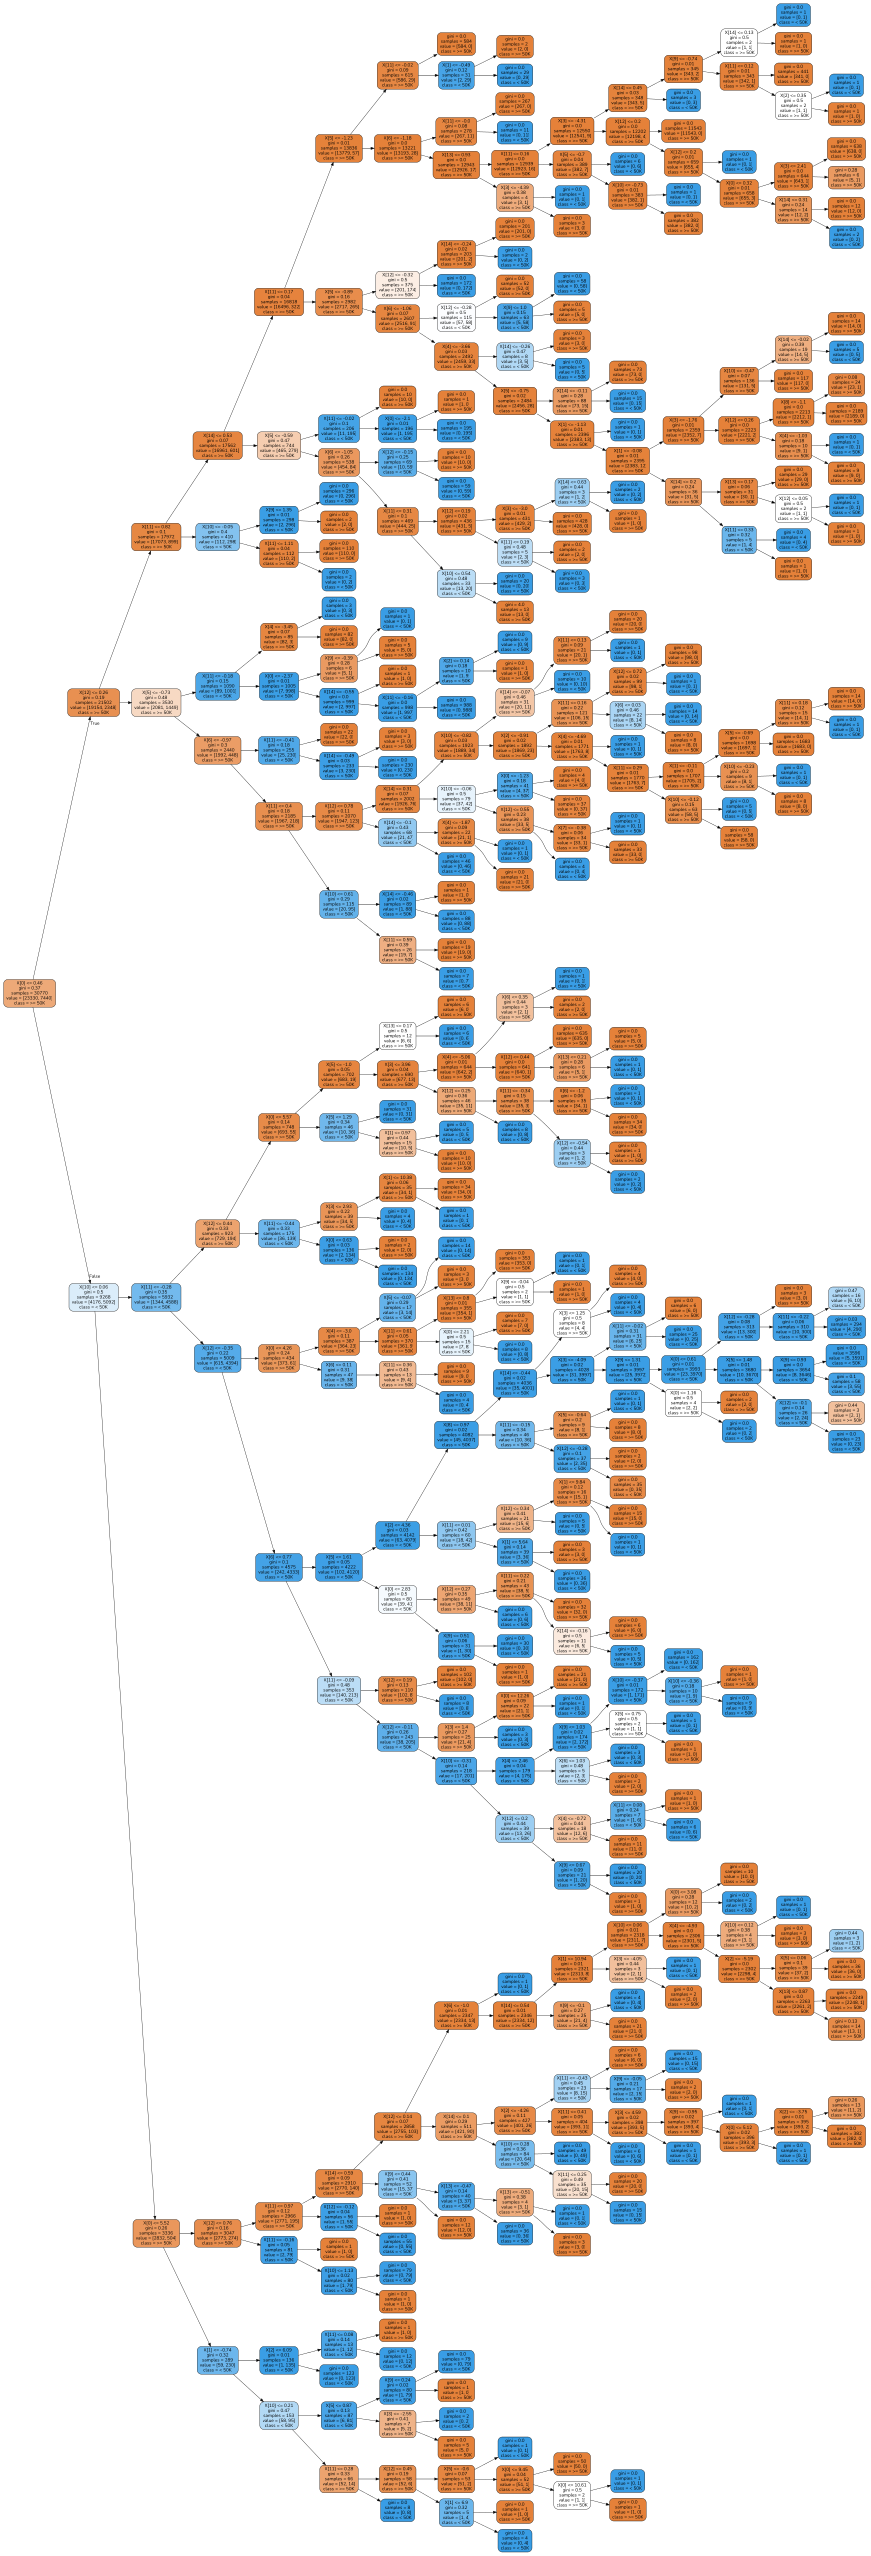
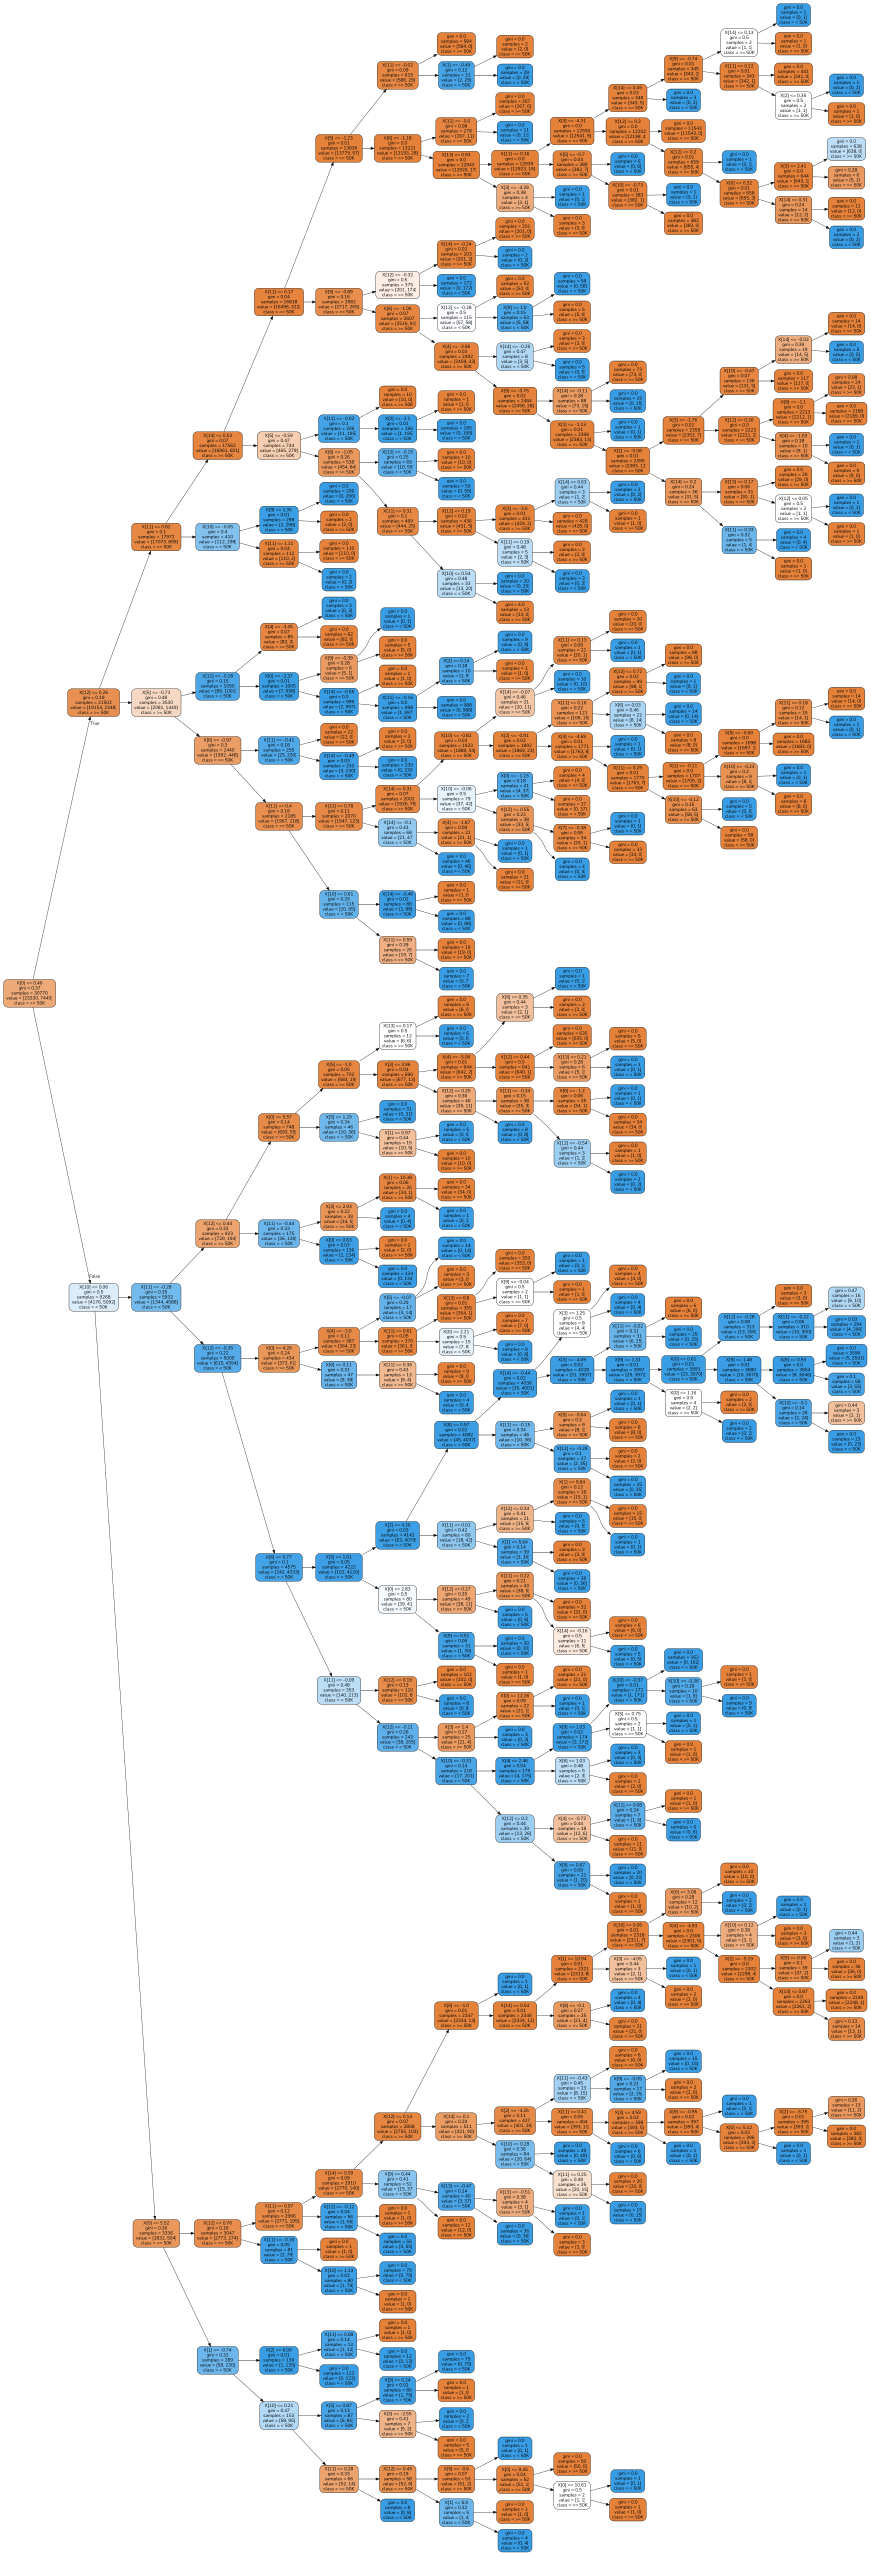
(846, 149) -> (846, 149)
(628, 1487) -> (628, 1487)
